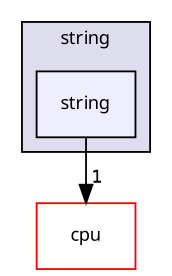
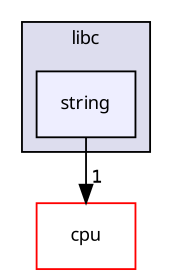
(86, 39) -> (86, 39)
